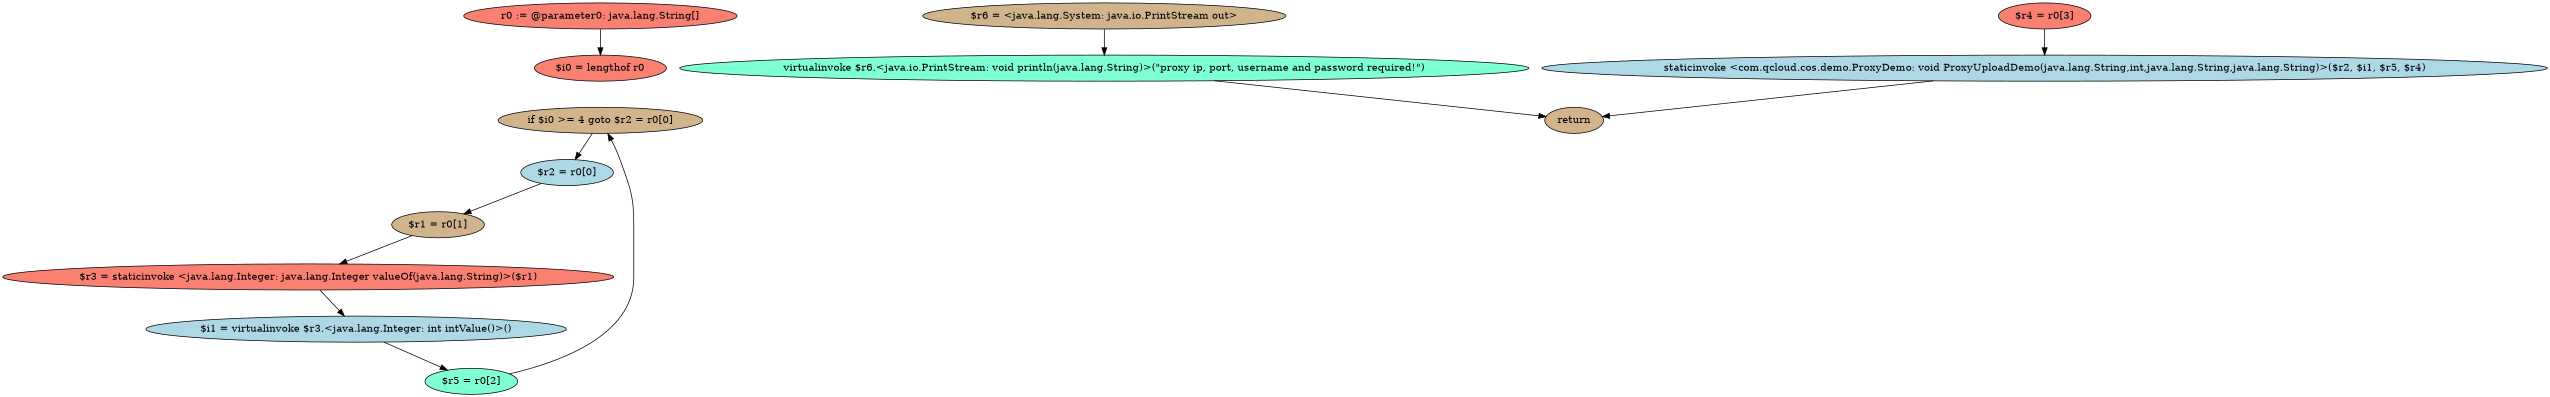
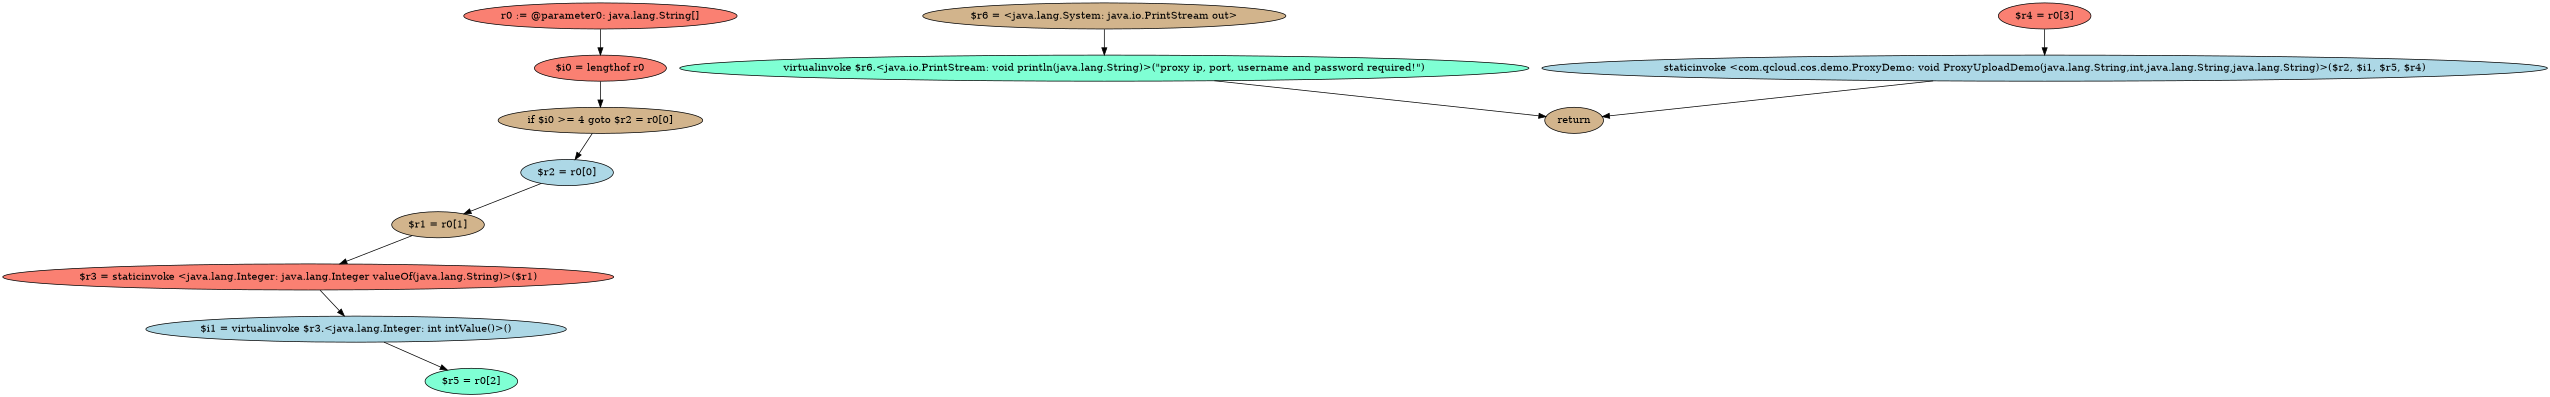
(632, 291) -> (600, 91)
